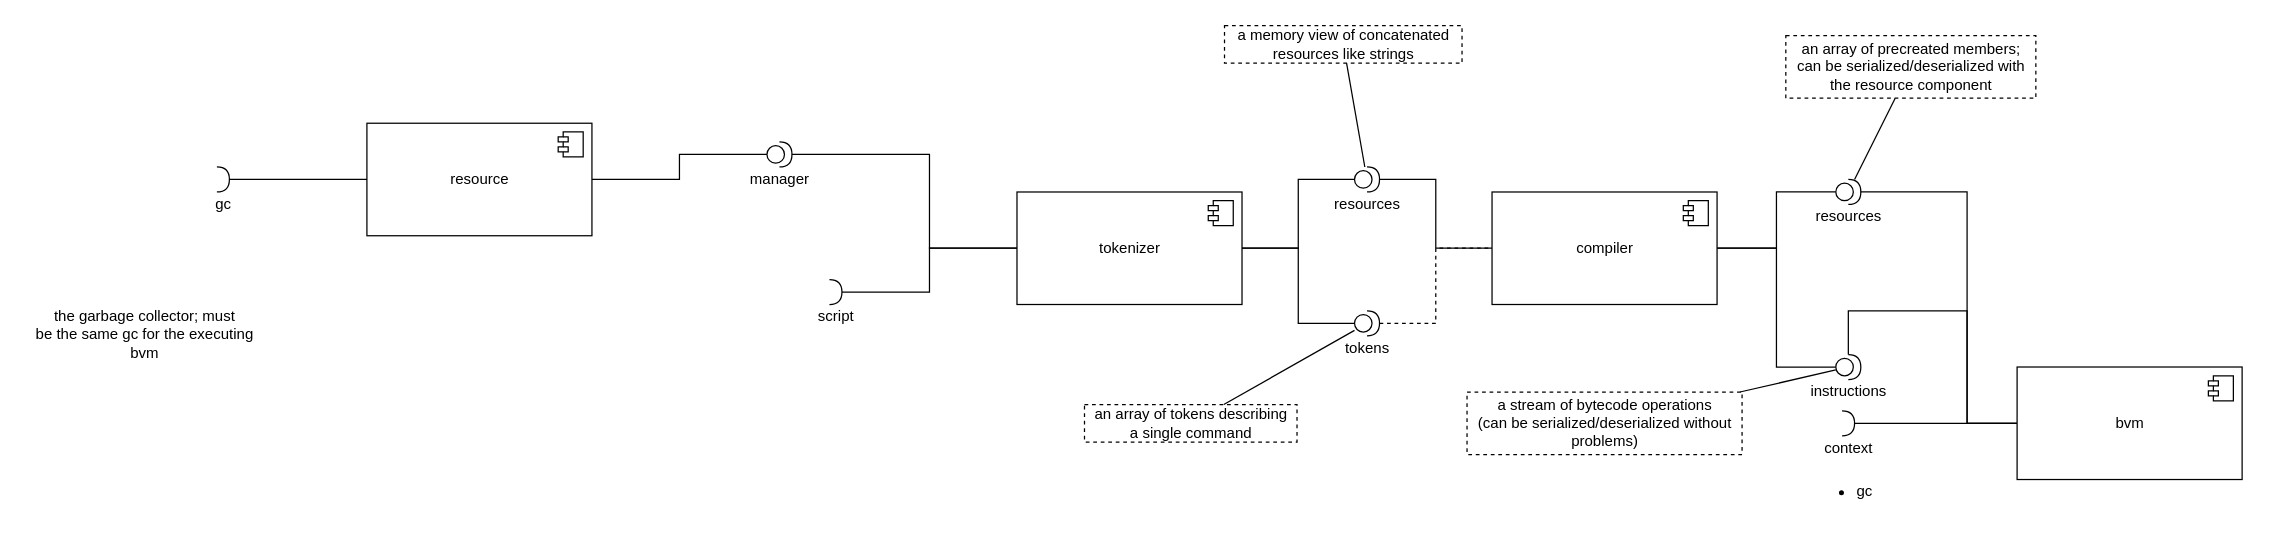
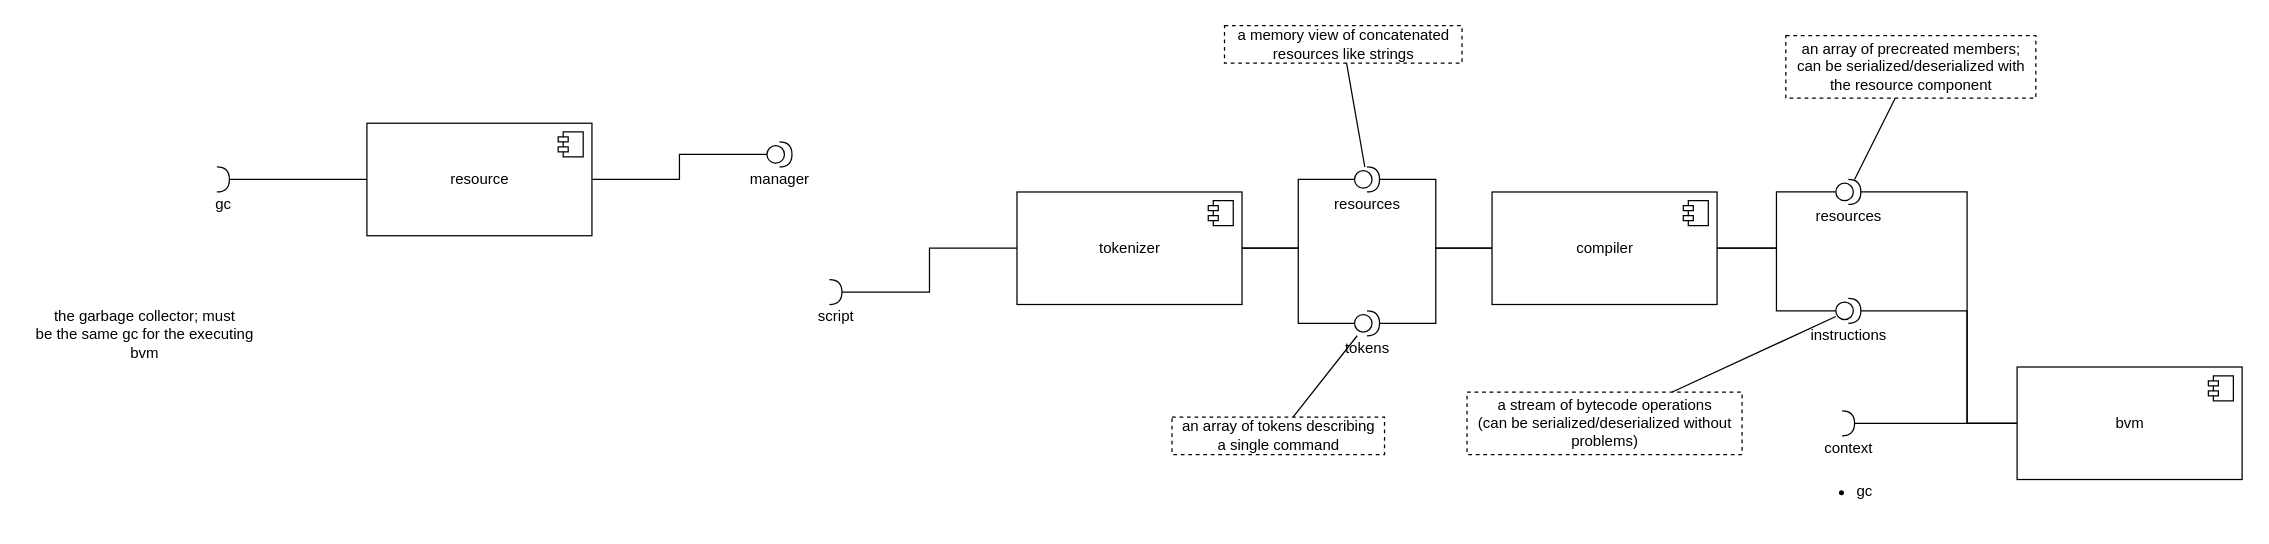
(907, 154) -> none
(1436, 313) -> (1436, 313)
(1848, 367) -> (1848, 311)
(1191, 423) -> (1278, 436)
